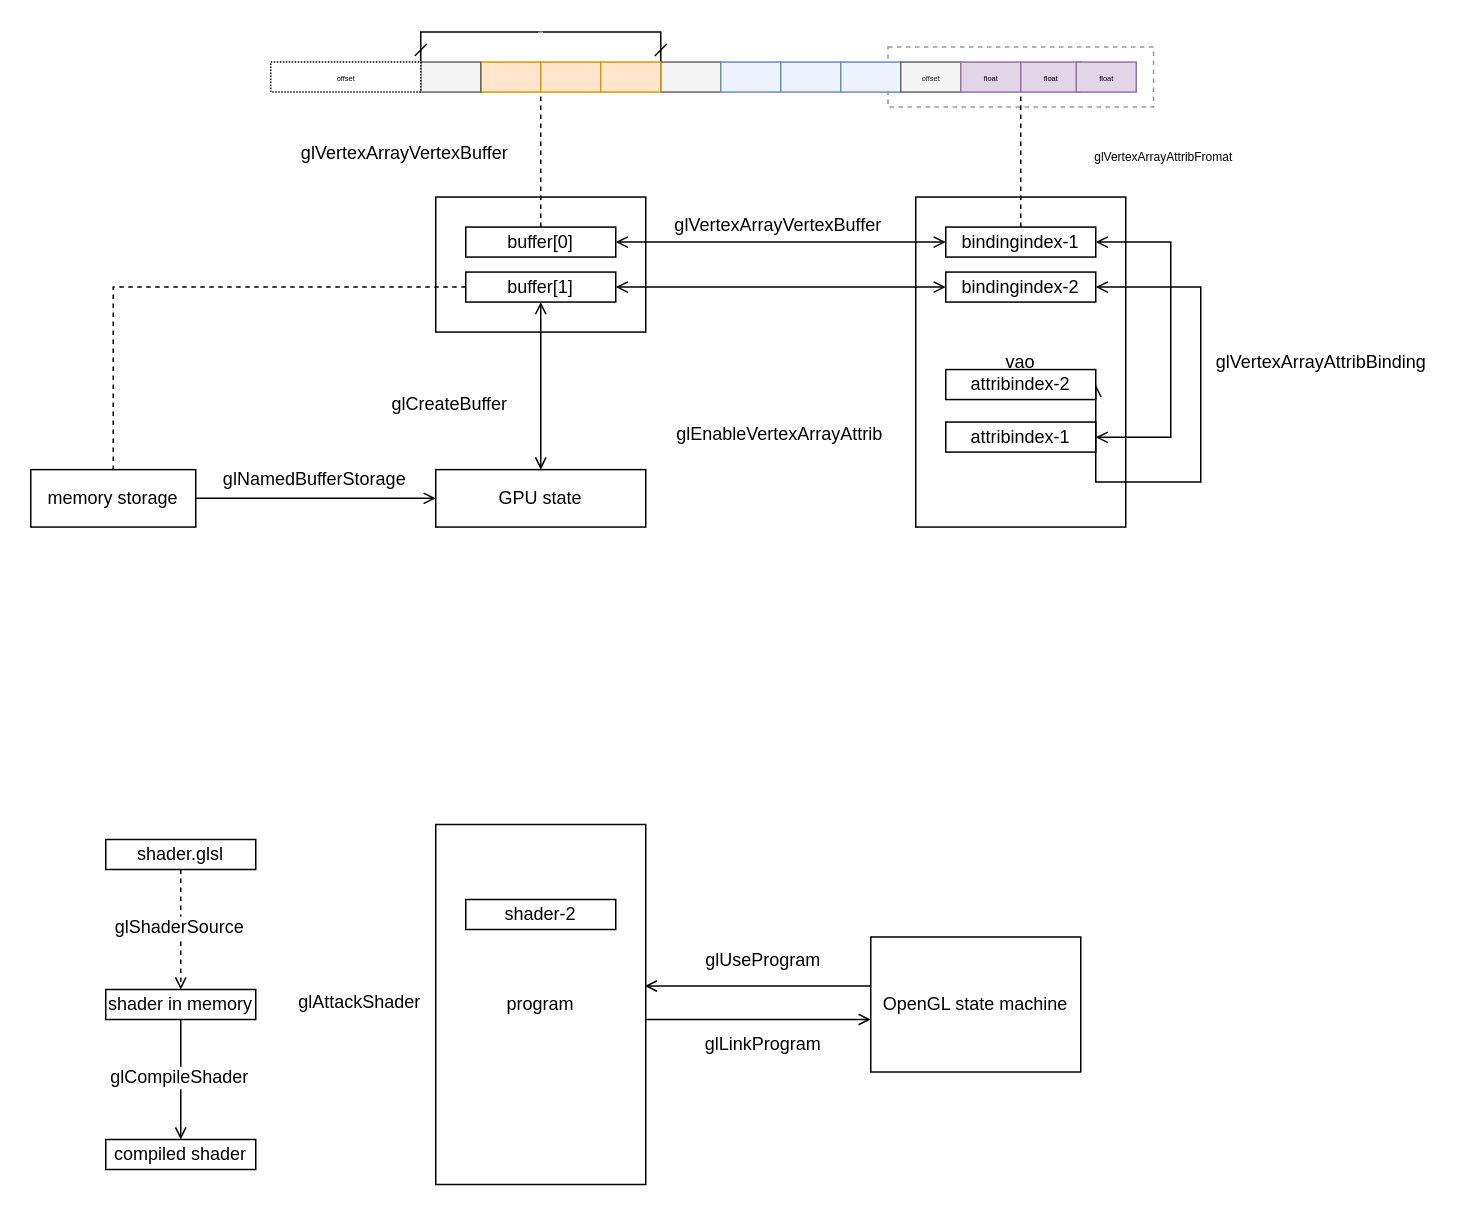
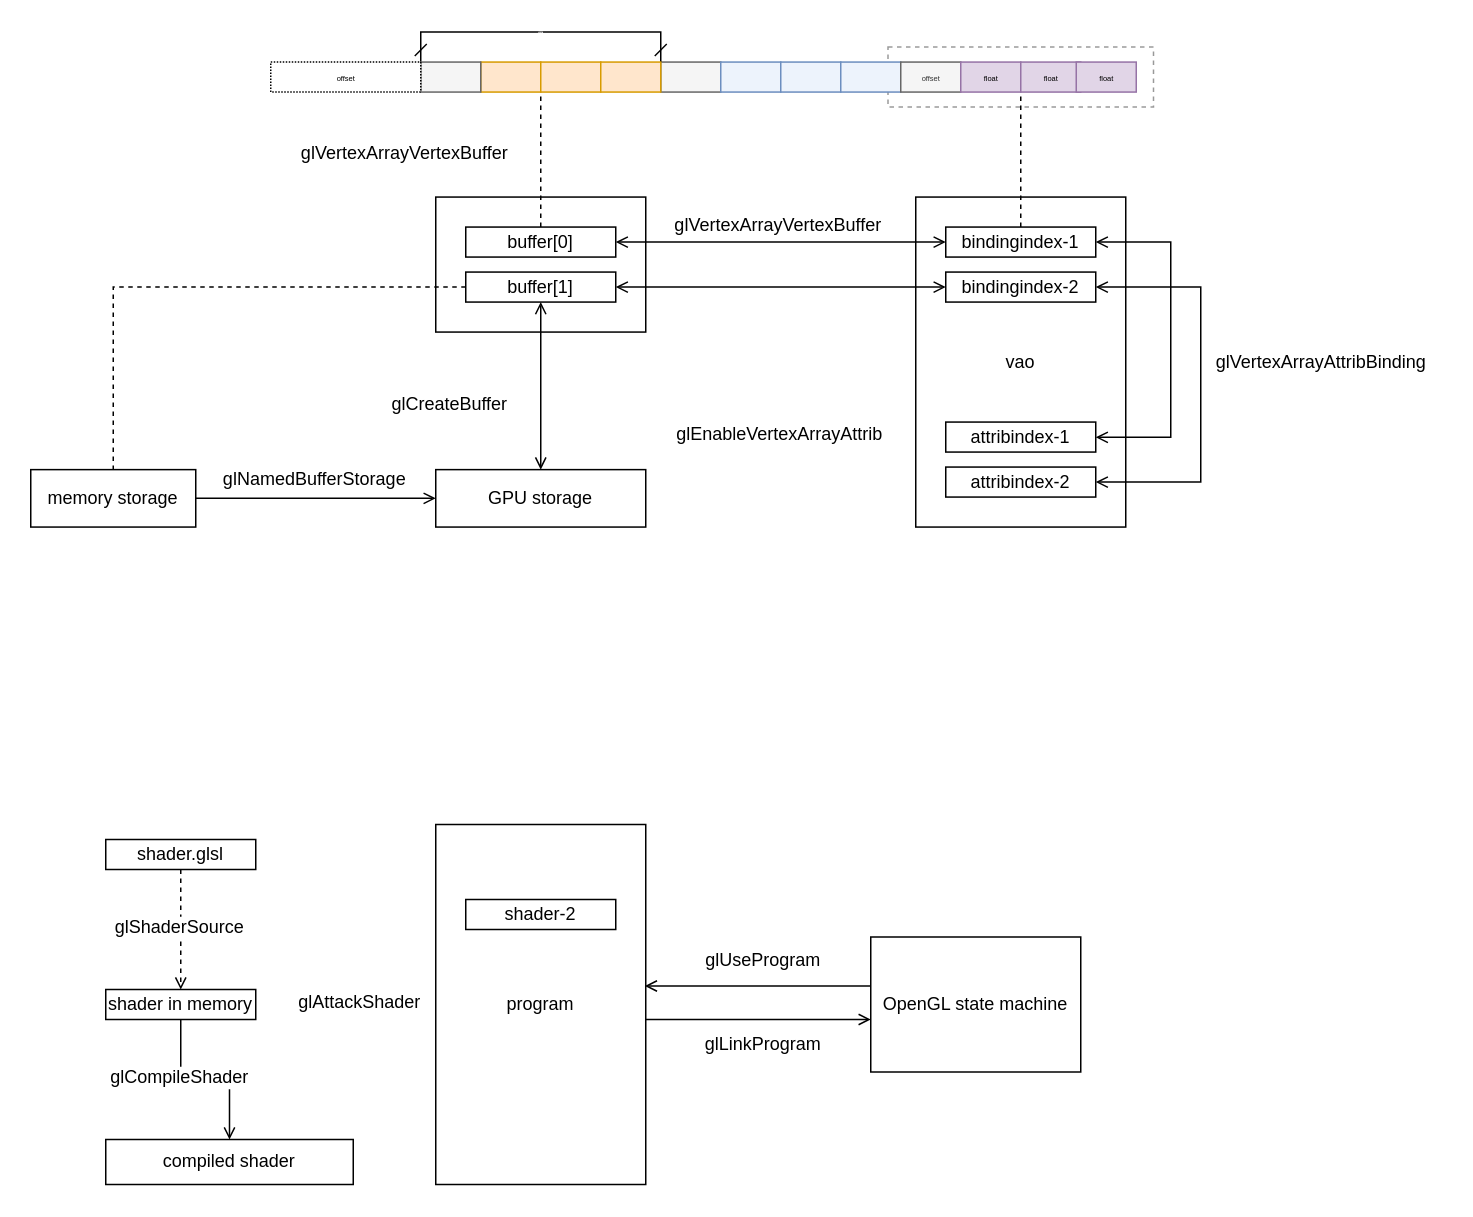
(1163, 156) -> none
(1021, 384) -> (1021, 482)
(541, 499) -> (541, 499)
(181, 1154) -> (230, 1162)
